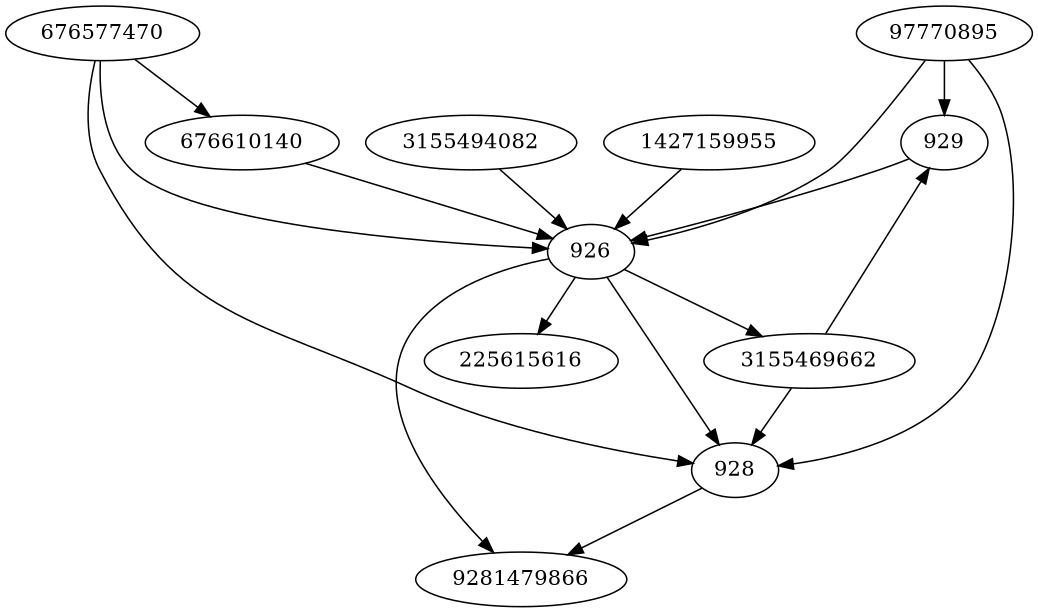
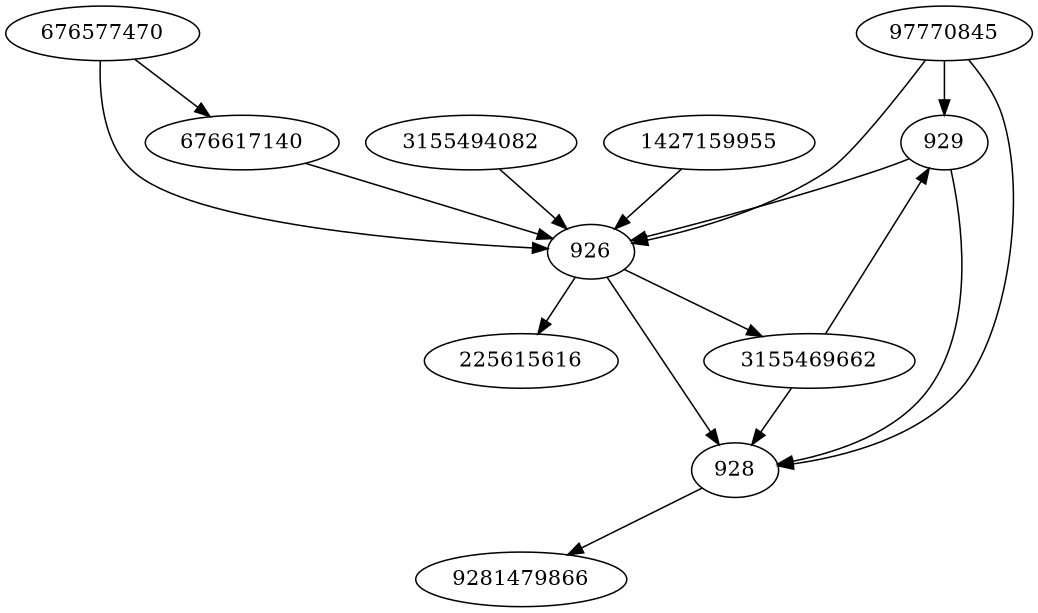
(944, 33) -> (944, 33)
(242, 143) -> (242, 143)
(307, 345) -> (945, 359)
(398, 369) -> none
